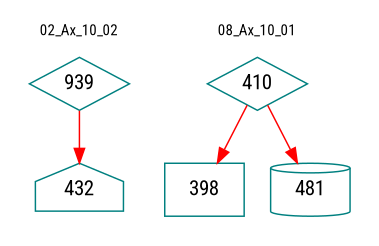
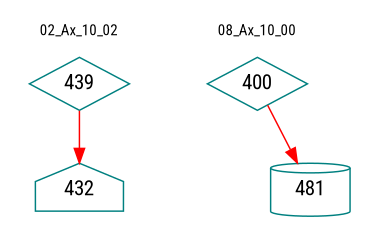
(257, 32) -> (257, 32)
(79, 84) -> (79, 84)
(257, 84) -> (257, 84)
(204, 190) -> none
